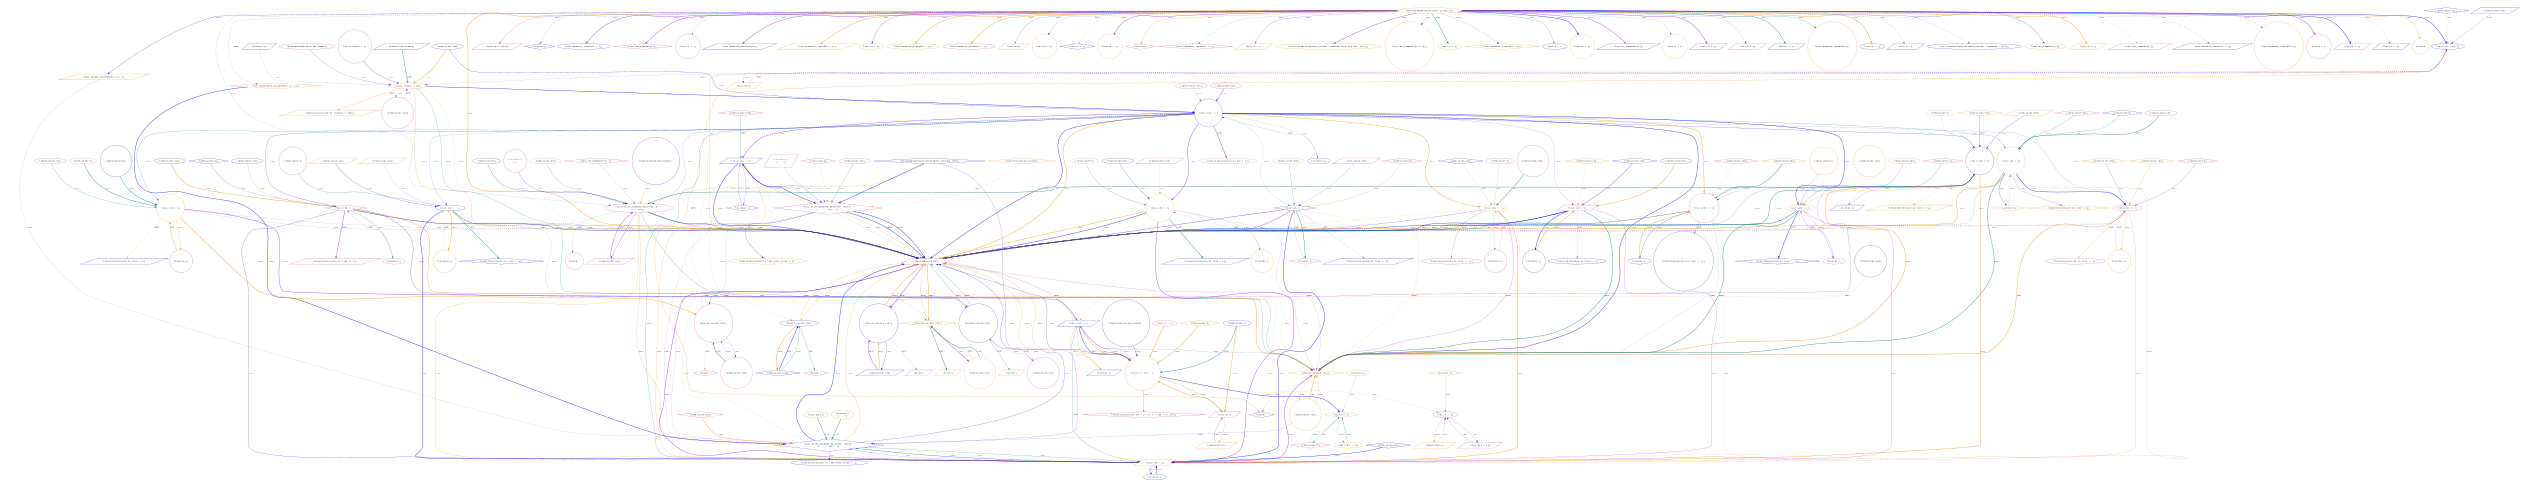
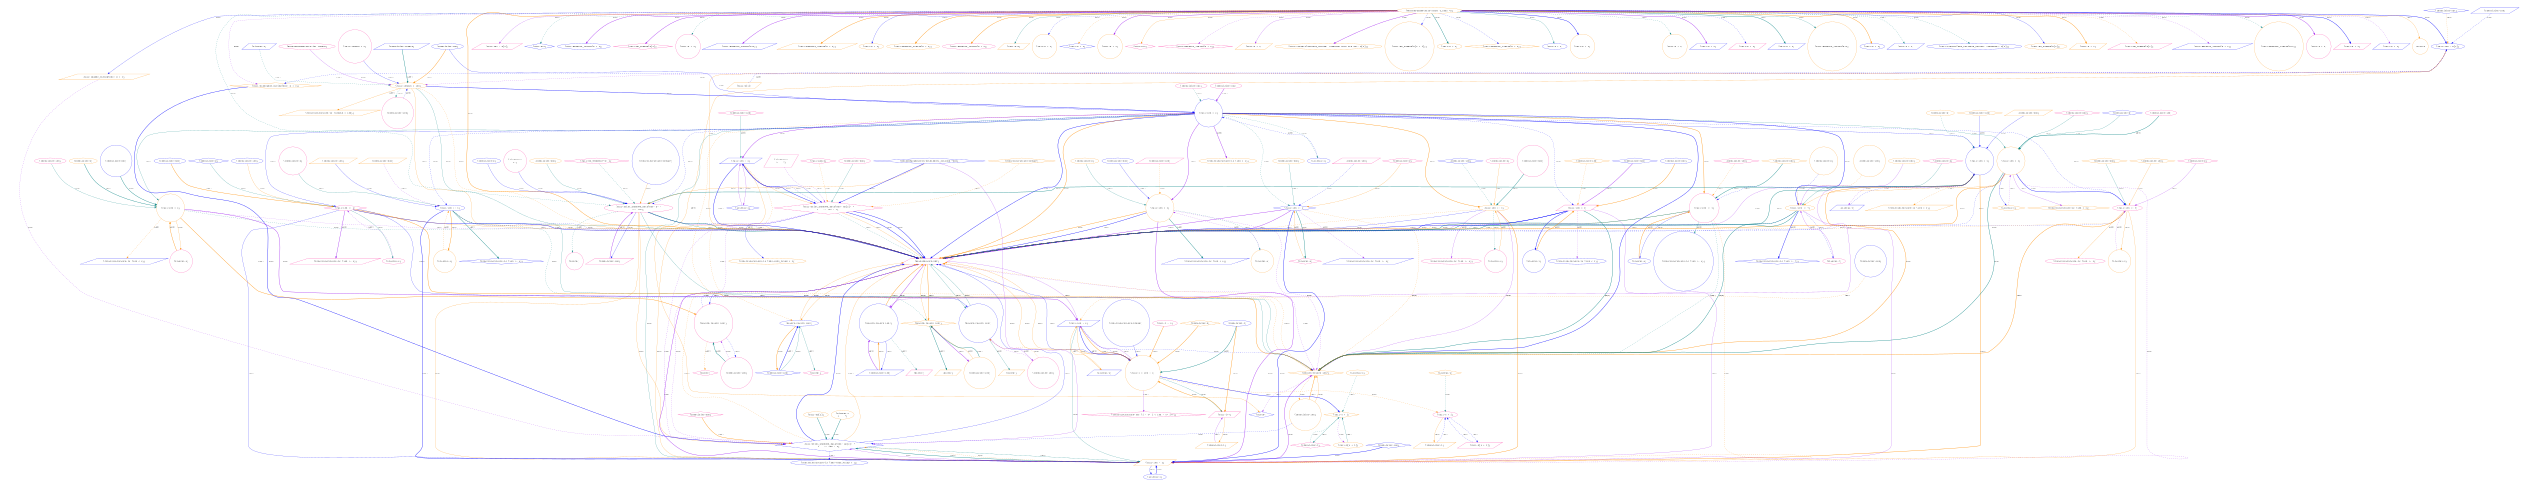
(1629, 46) -> none
(1598, 72) -> (1372, 73)
(1017, 279) -> (1017, 273)
